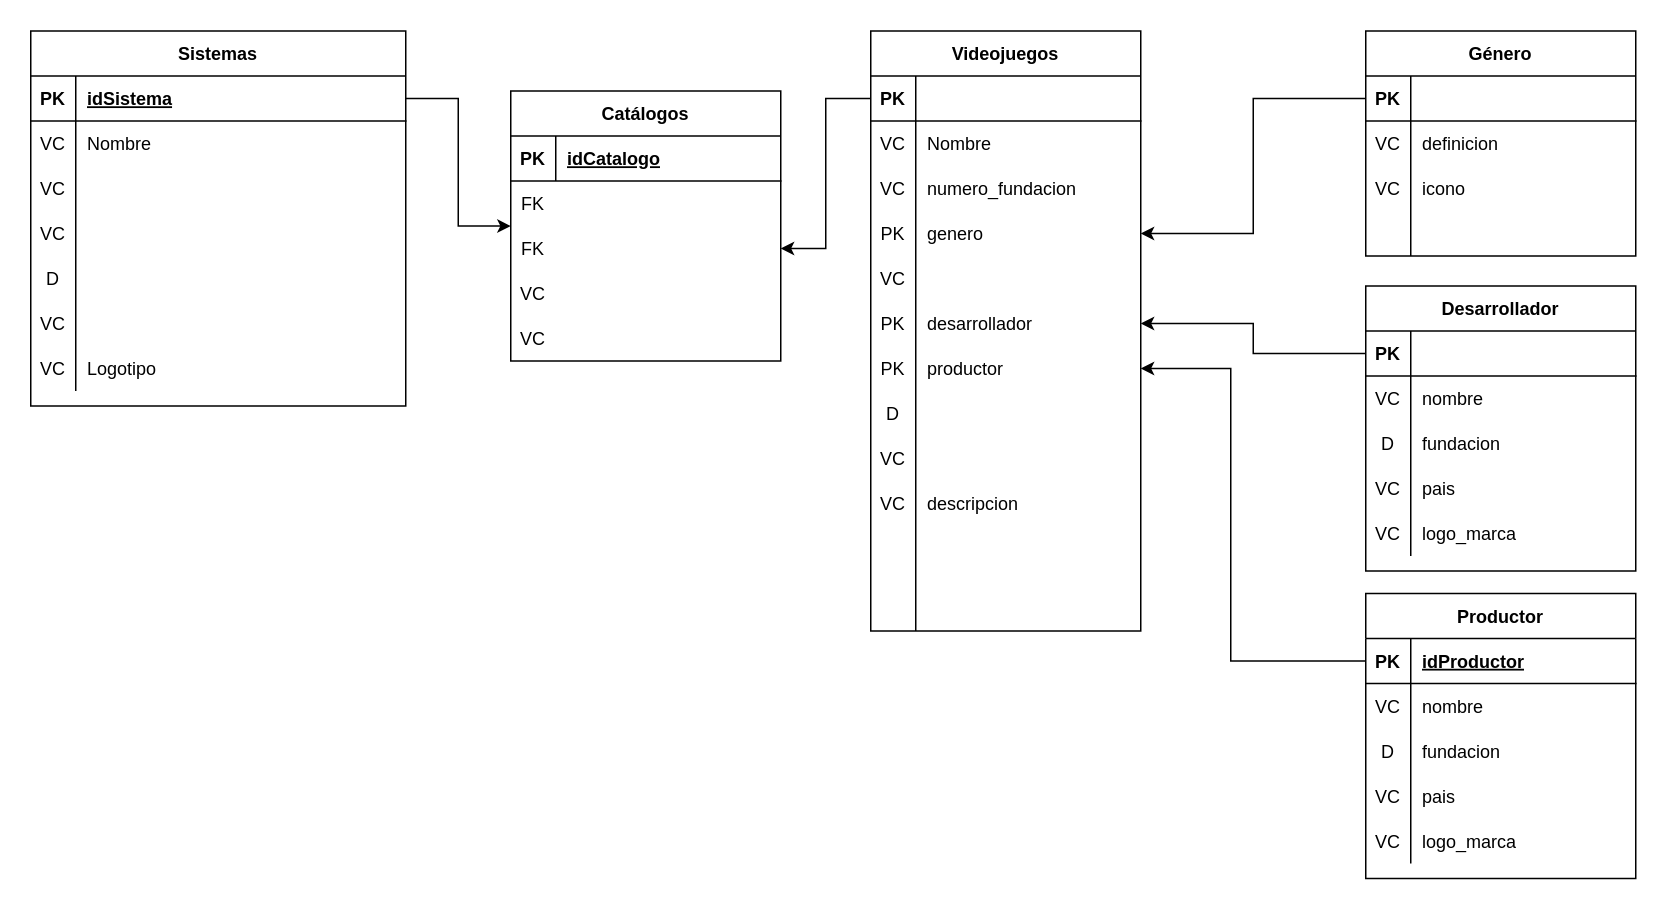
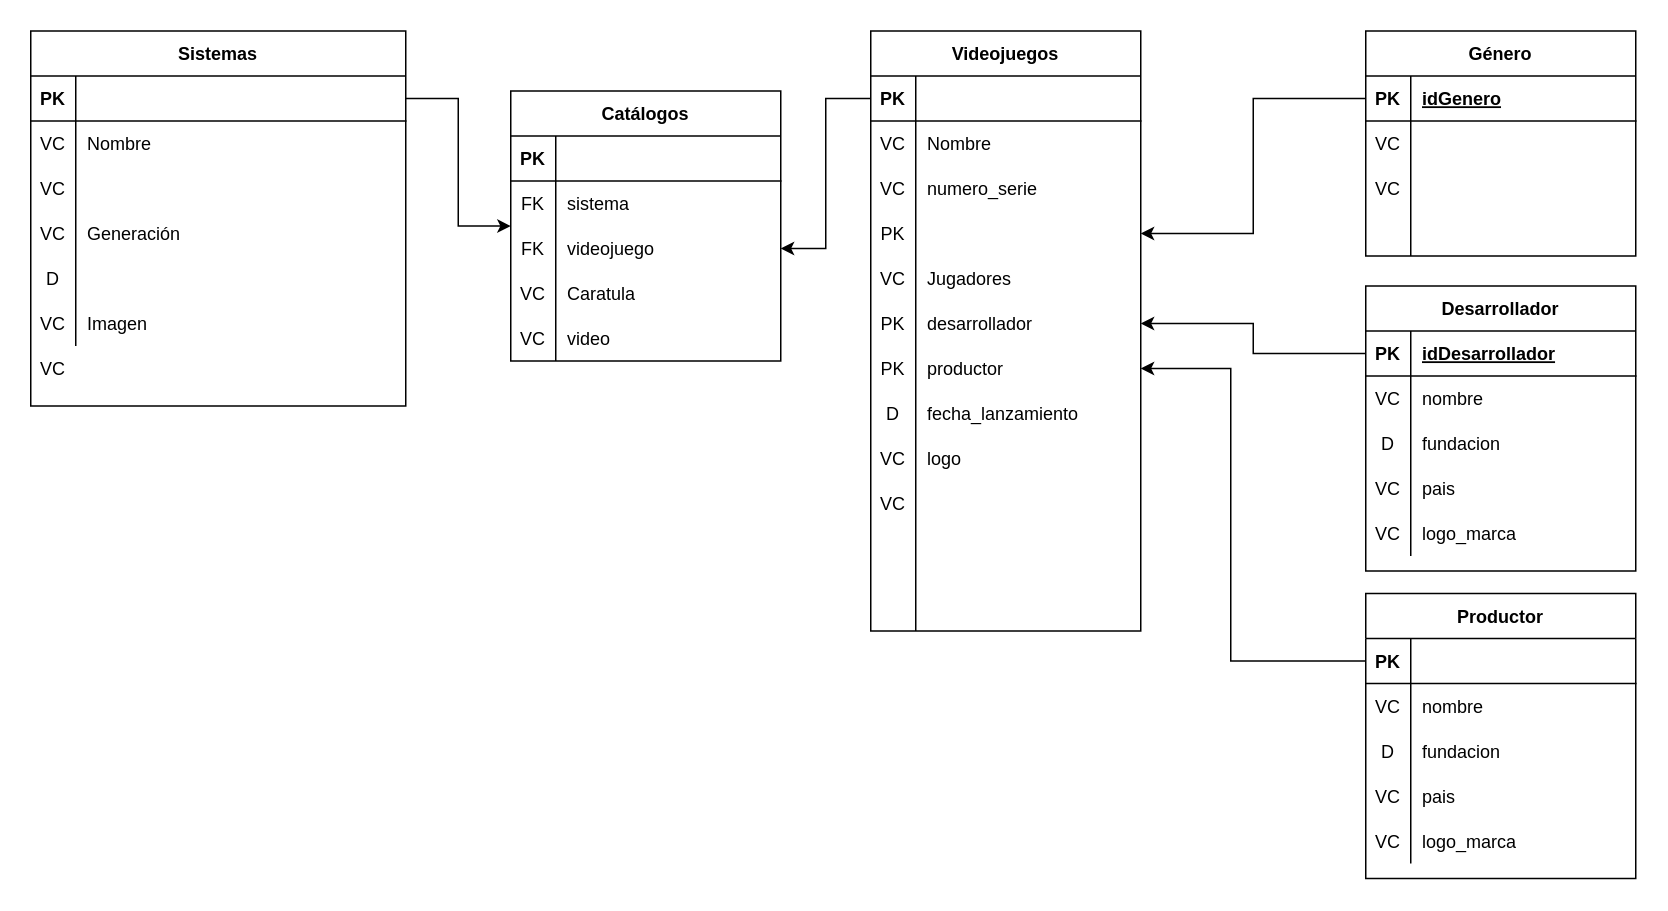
(241, 98) -> none
none -> (1523, 98)
(1523, 143) -> none
(668, 158) -> none
(1523, 188) -> none
(1005, 189) -> (985, 189)
none -> (668, 203)
none -> (241, 233)
(1028, 233) -> none
none -> (668, 248)
none -> (1028, 278)
none -> (668, 293)
none -> (241, 323)
none -> (668, 338)
none -> (1523, 353)
(241, 368) -> none
none -> (1028, 413)
none -> (1028, 458)
(1028, 503) -> none
(1523, 661) -> none
